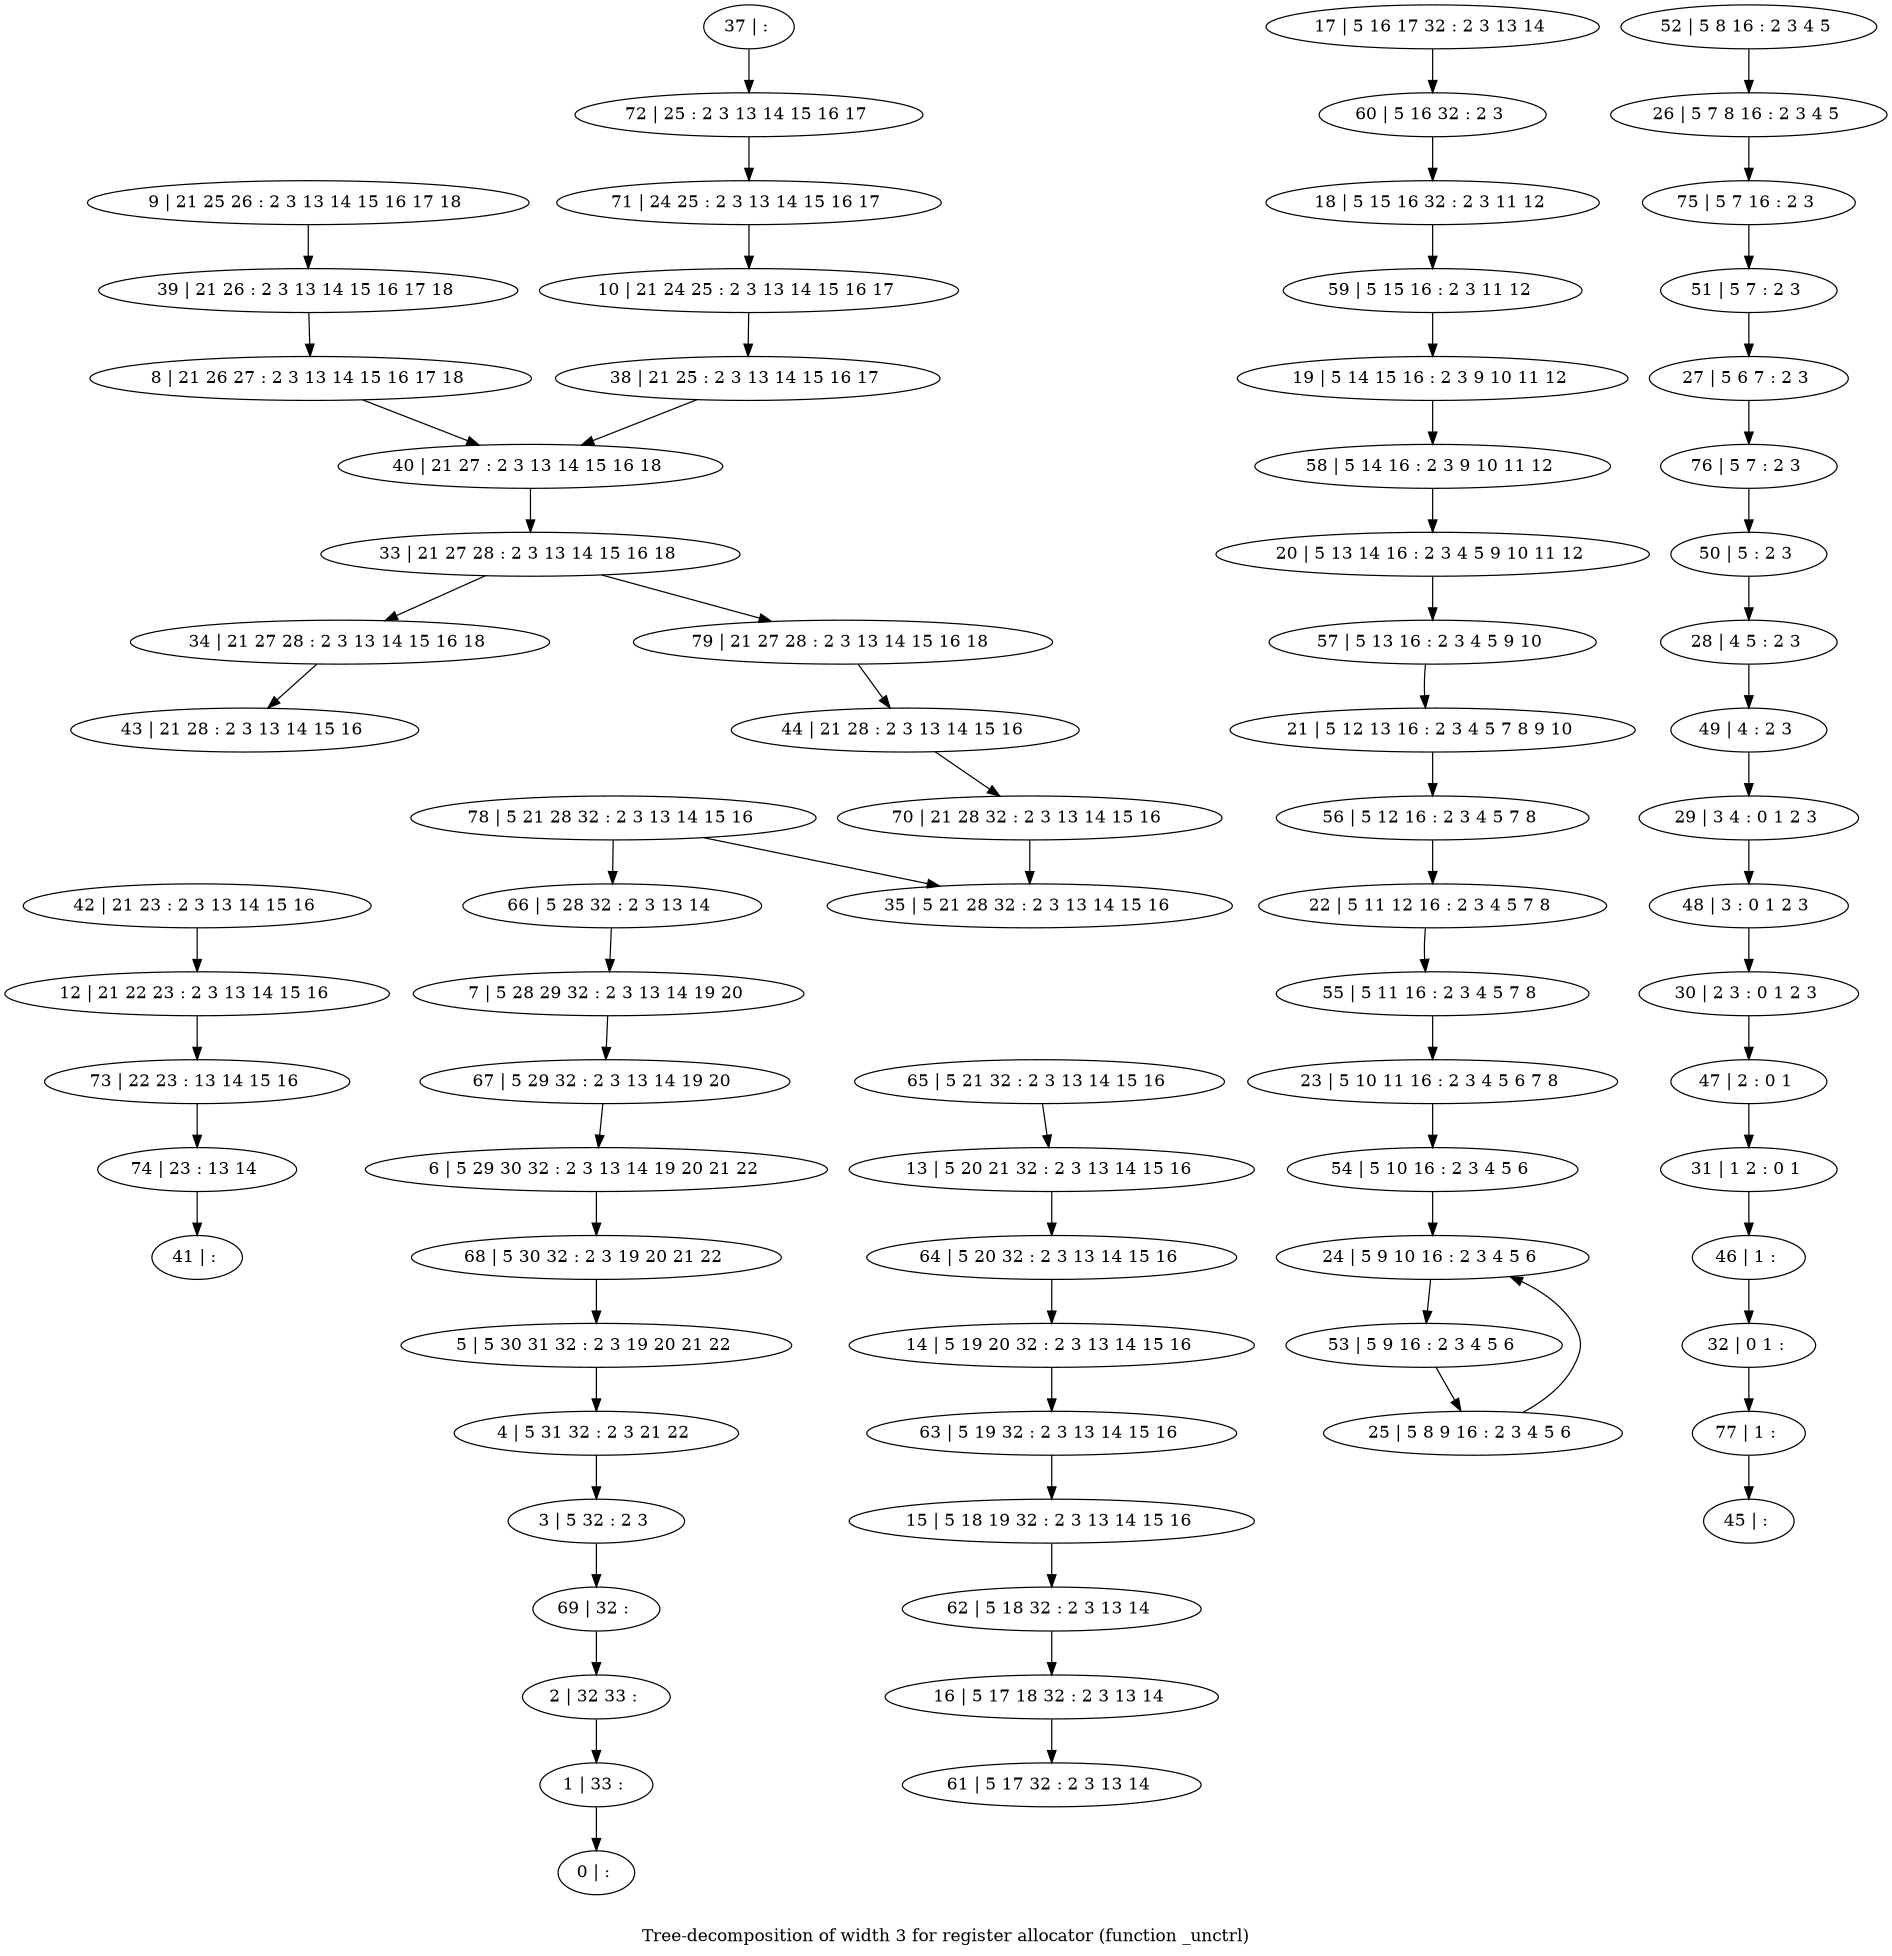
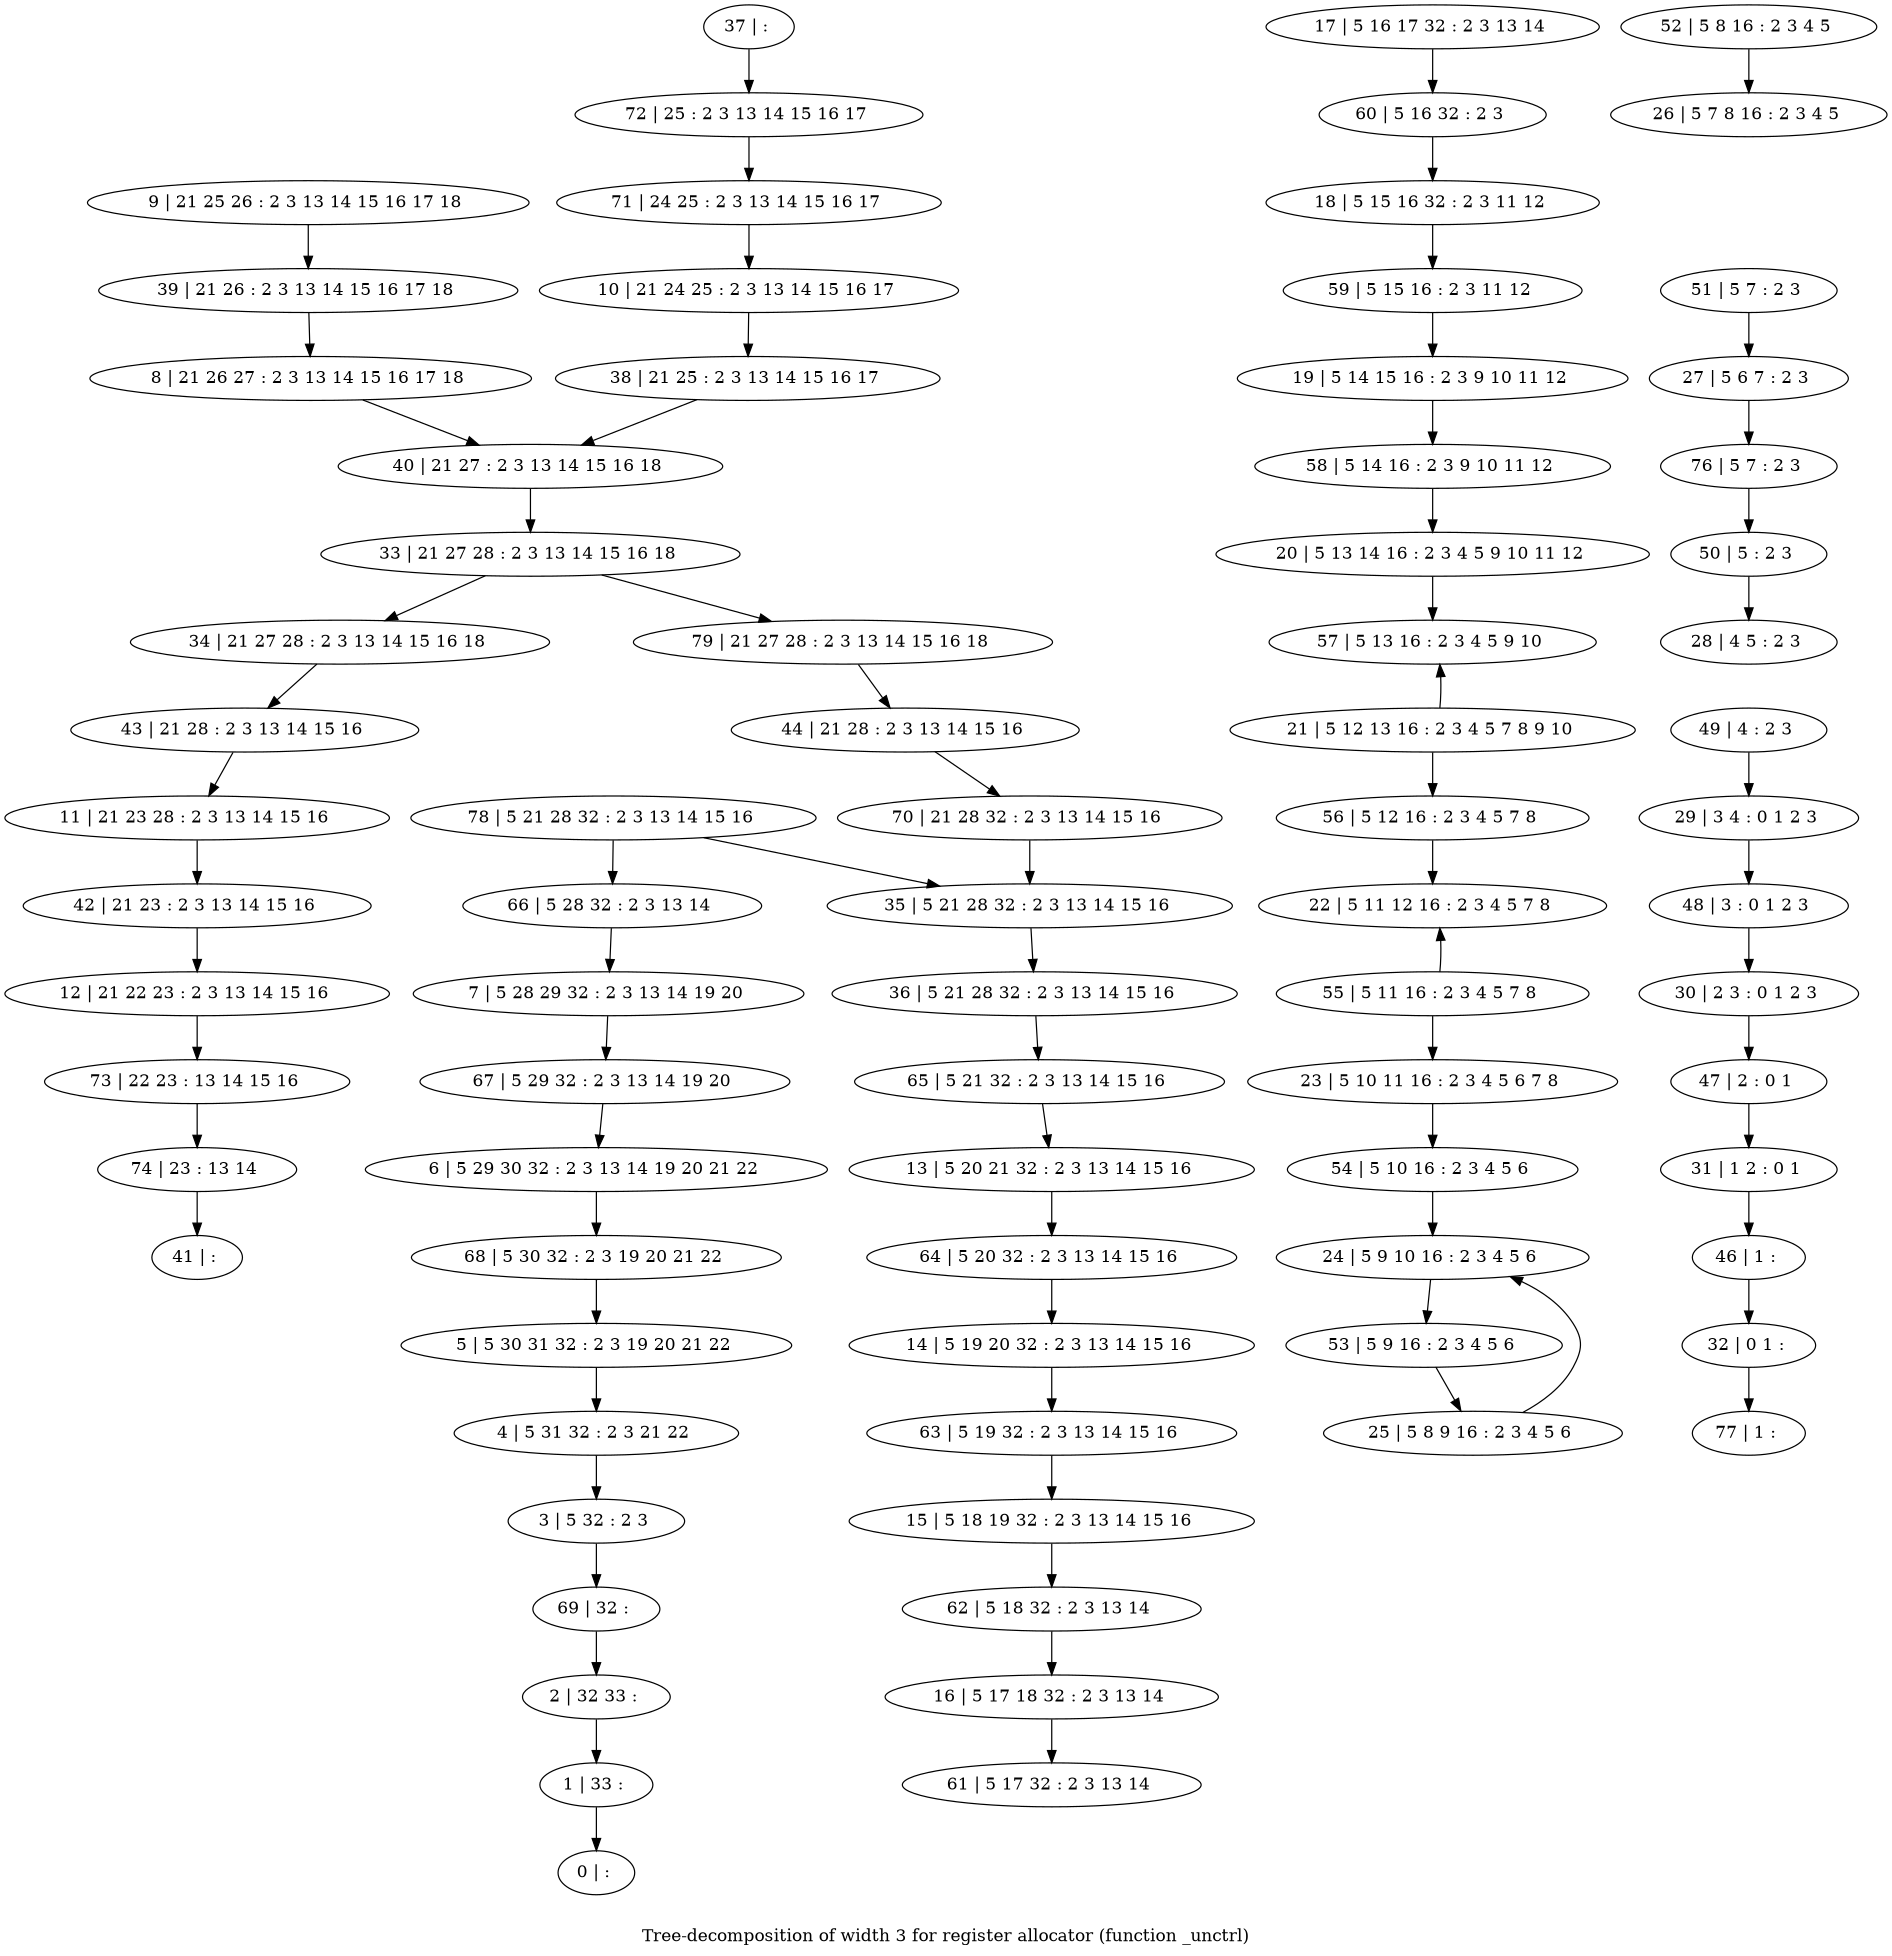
(1749, 203) -> none
(1424, 680) -> (1441, 692)
(1749, 680) -> none
none -> (197, 818)
(1424, 944) -> (1441, 956)
none -> (1035, 994)
(1749, 1521) -> none
